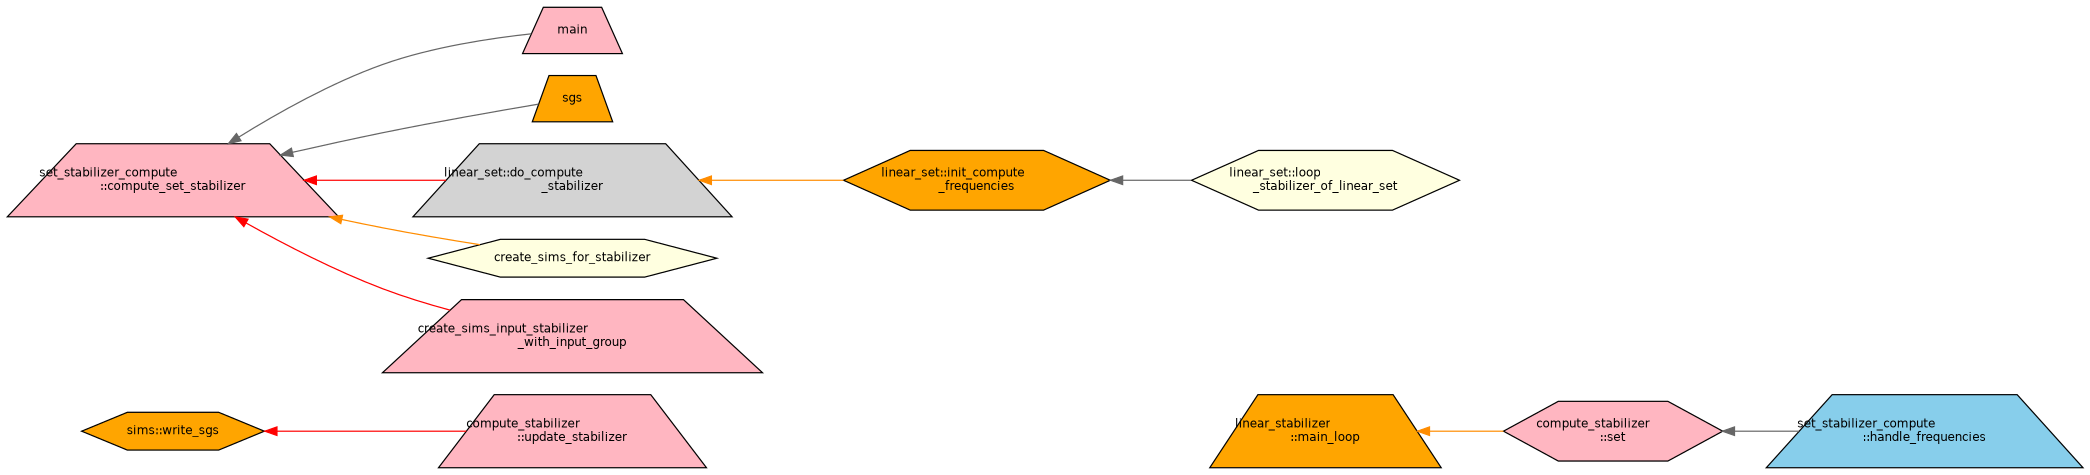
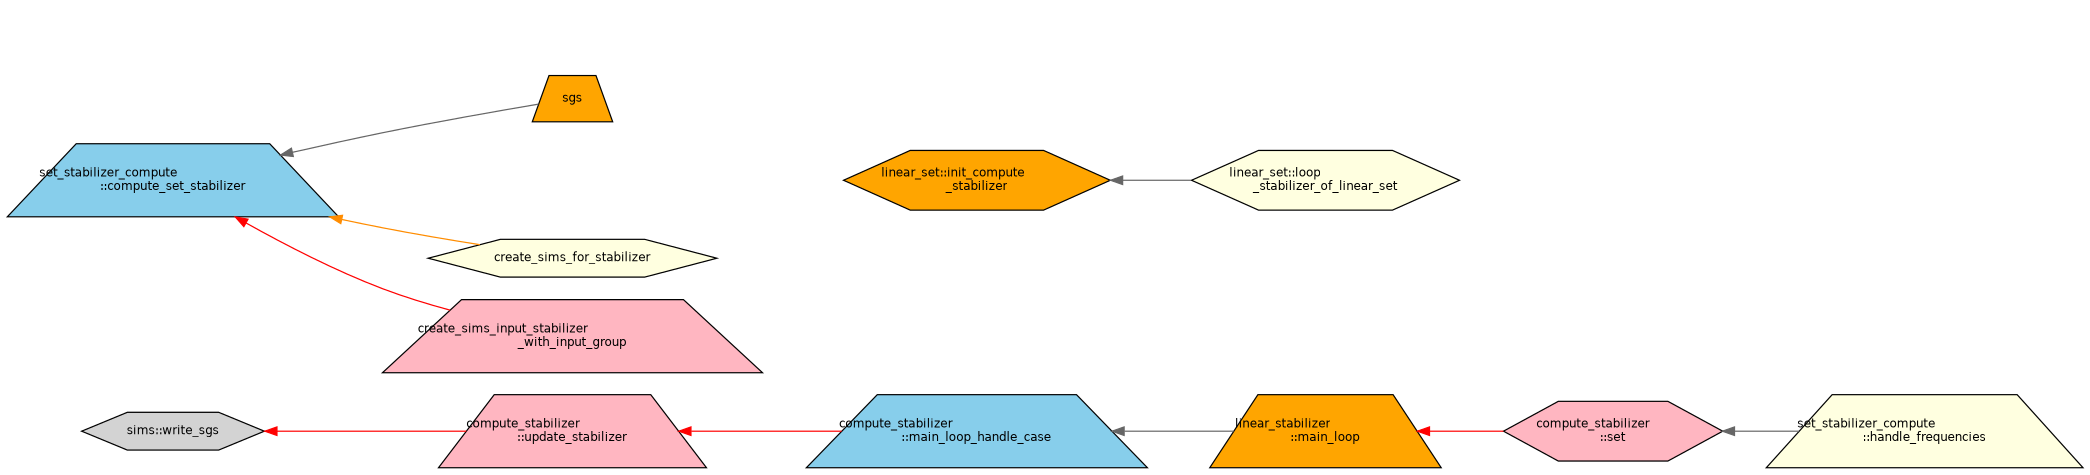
(572, 30) -> none
(173, 180) -> (173, 180)
(572, 180) -> none
(977, 180) -> (977, 180)
(173, 431) -> (173, 431)
none -> (977, 431)
(1467, 431) -> (1467, 431)
(1925, 431) -> (1925, 431)
